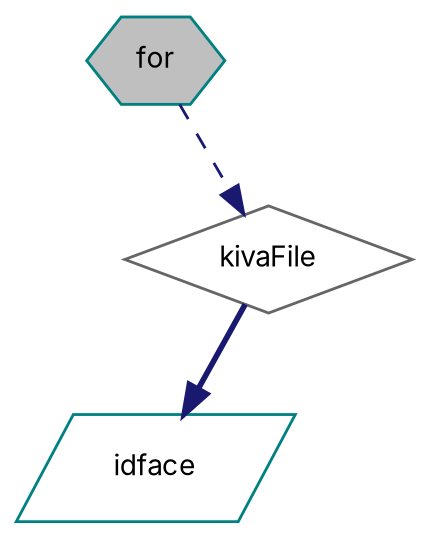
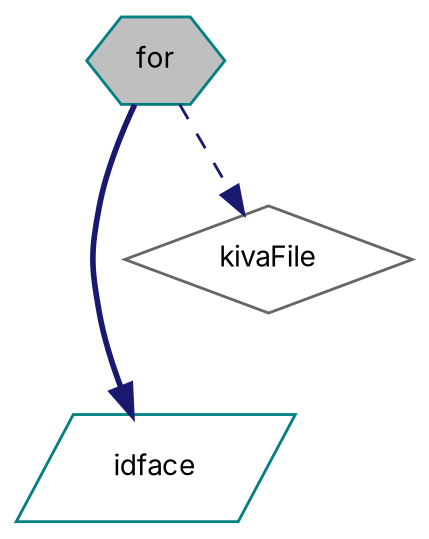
(222, 347) -> (94, 245)
